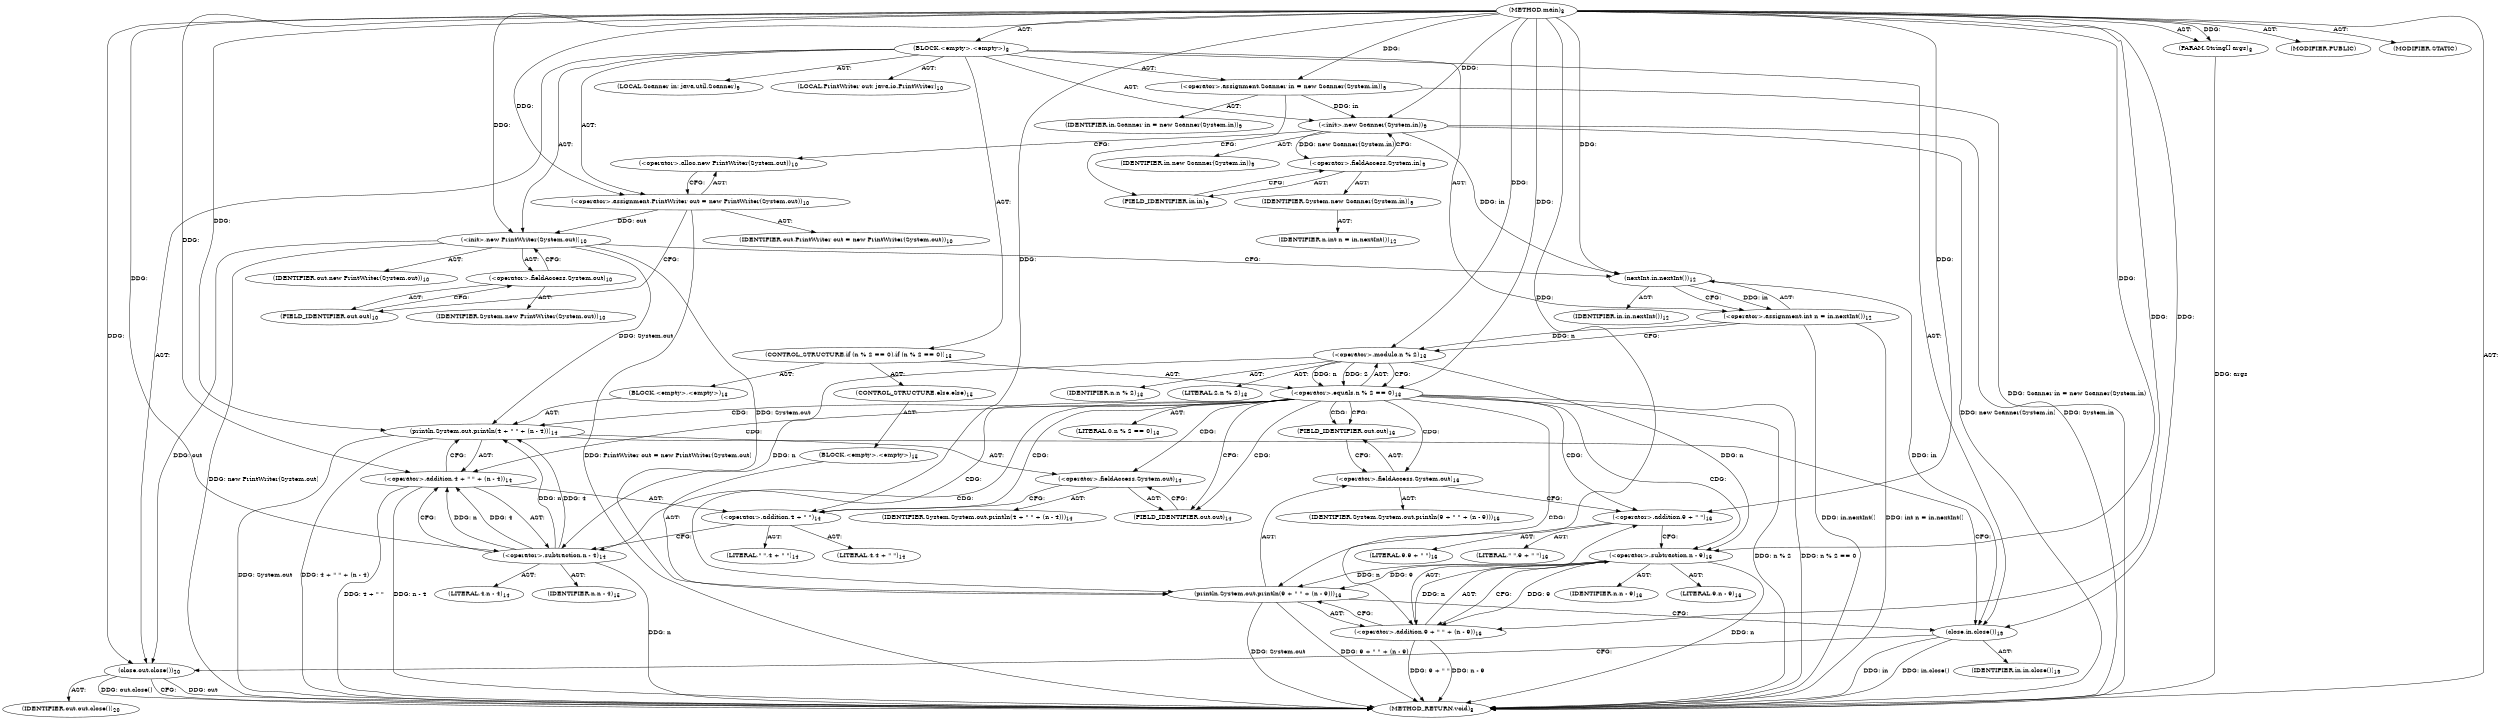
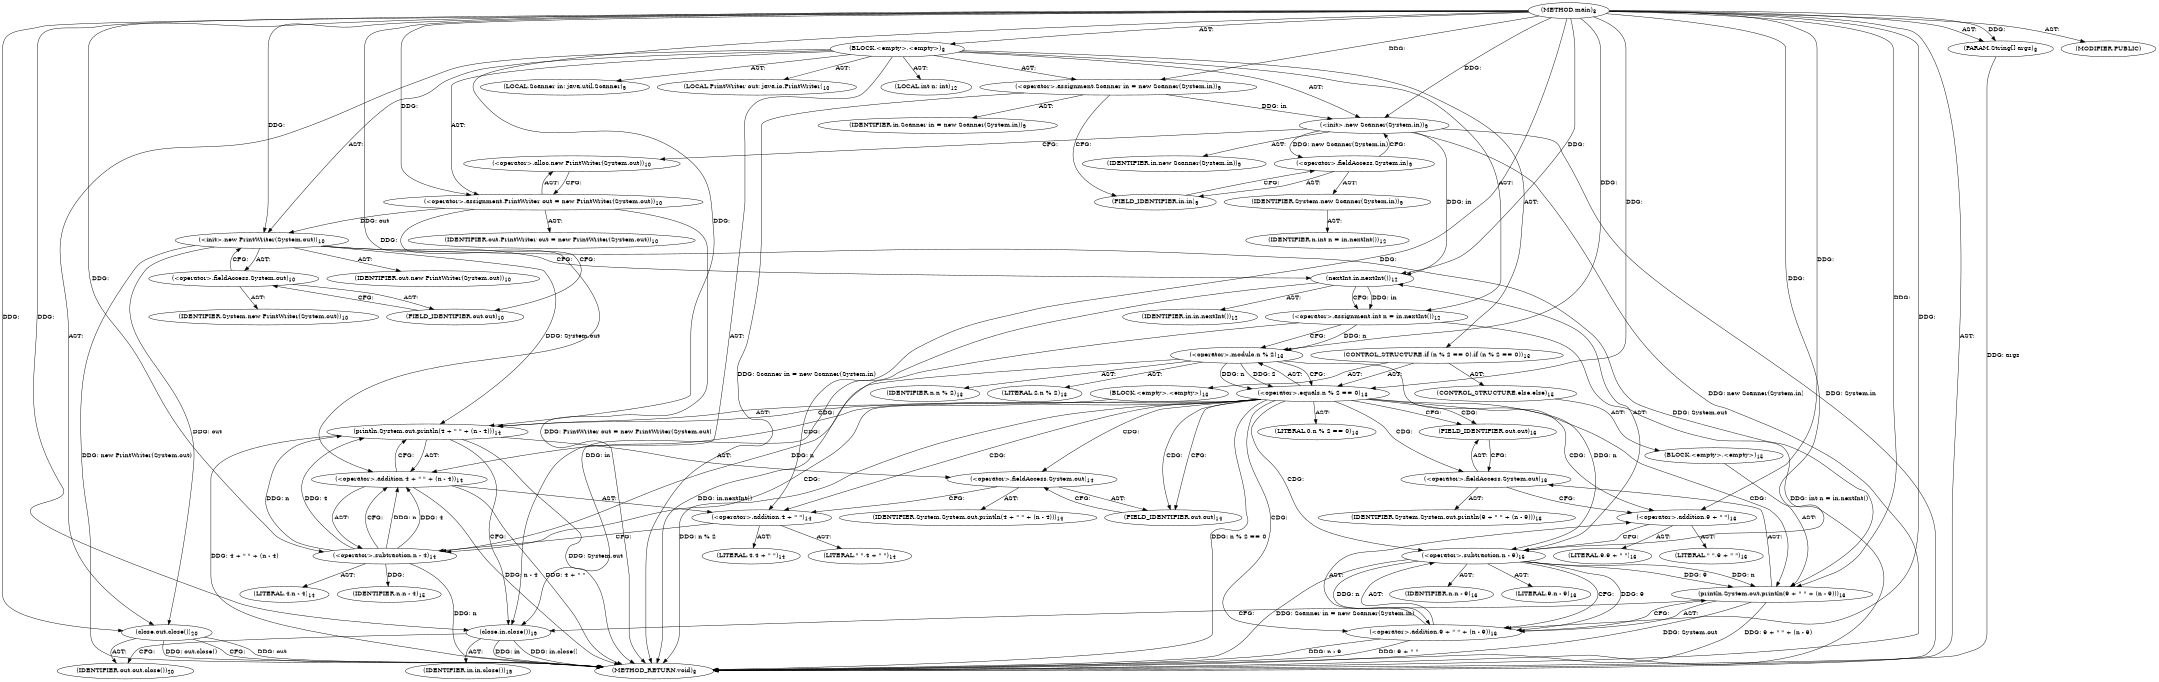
(2425, 49) -> none
none -> (926, 87)
(1754, 290) -> (1605, 384)
(580, 575) -> (397, 575)
(1743, 633) -> (1345, 614)
(1067, 662) -> (296, 638)
